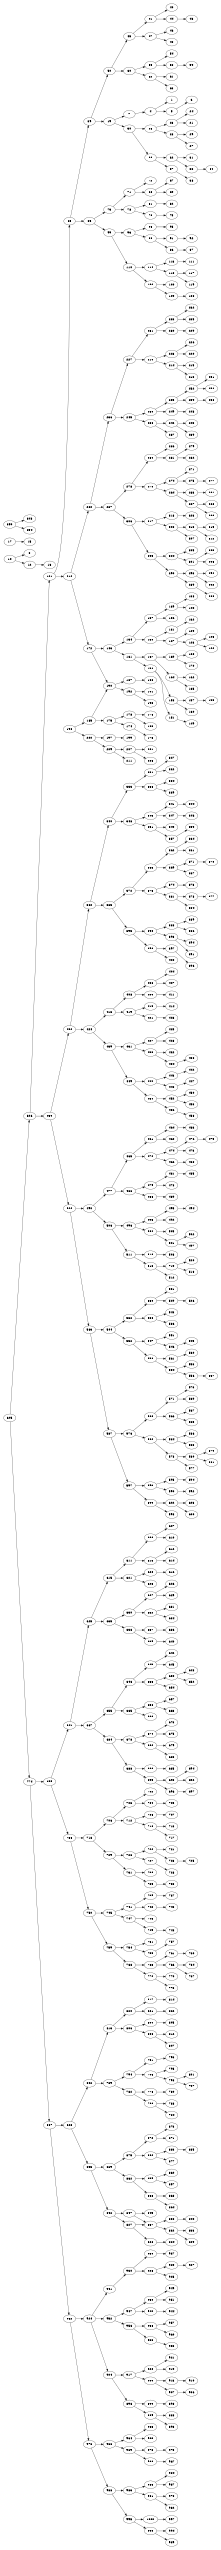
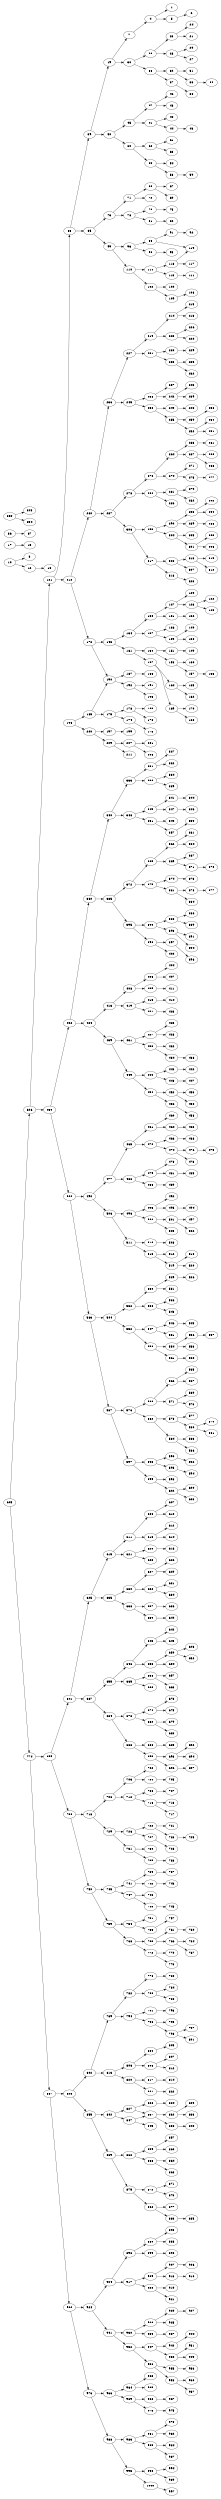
(160, 244) -> (170, 244)
(172, 1266) -> (172, 1266)
(98, 2319) -> (119, 2339)
